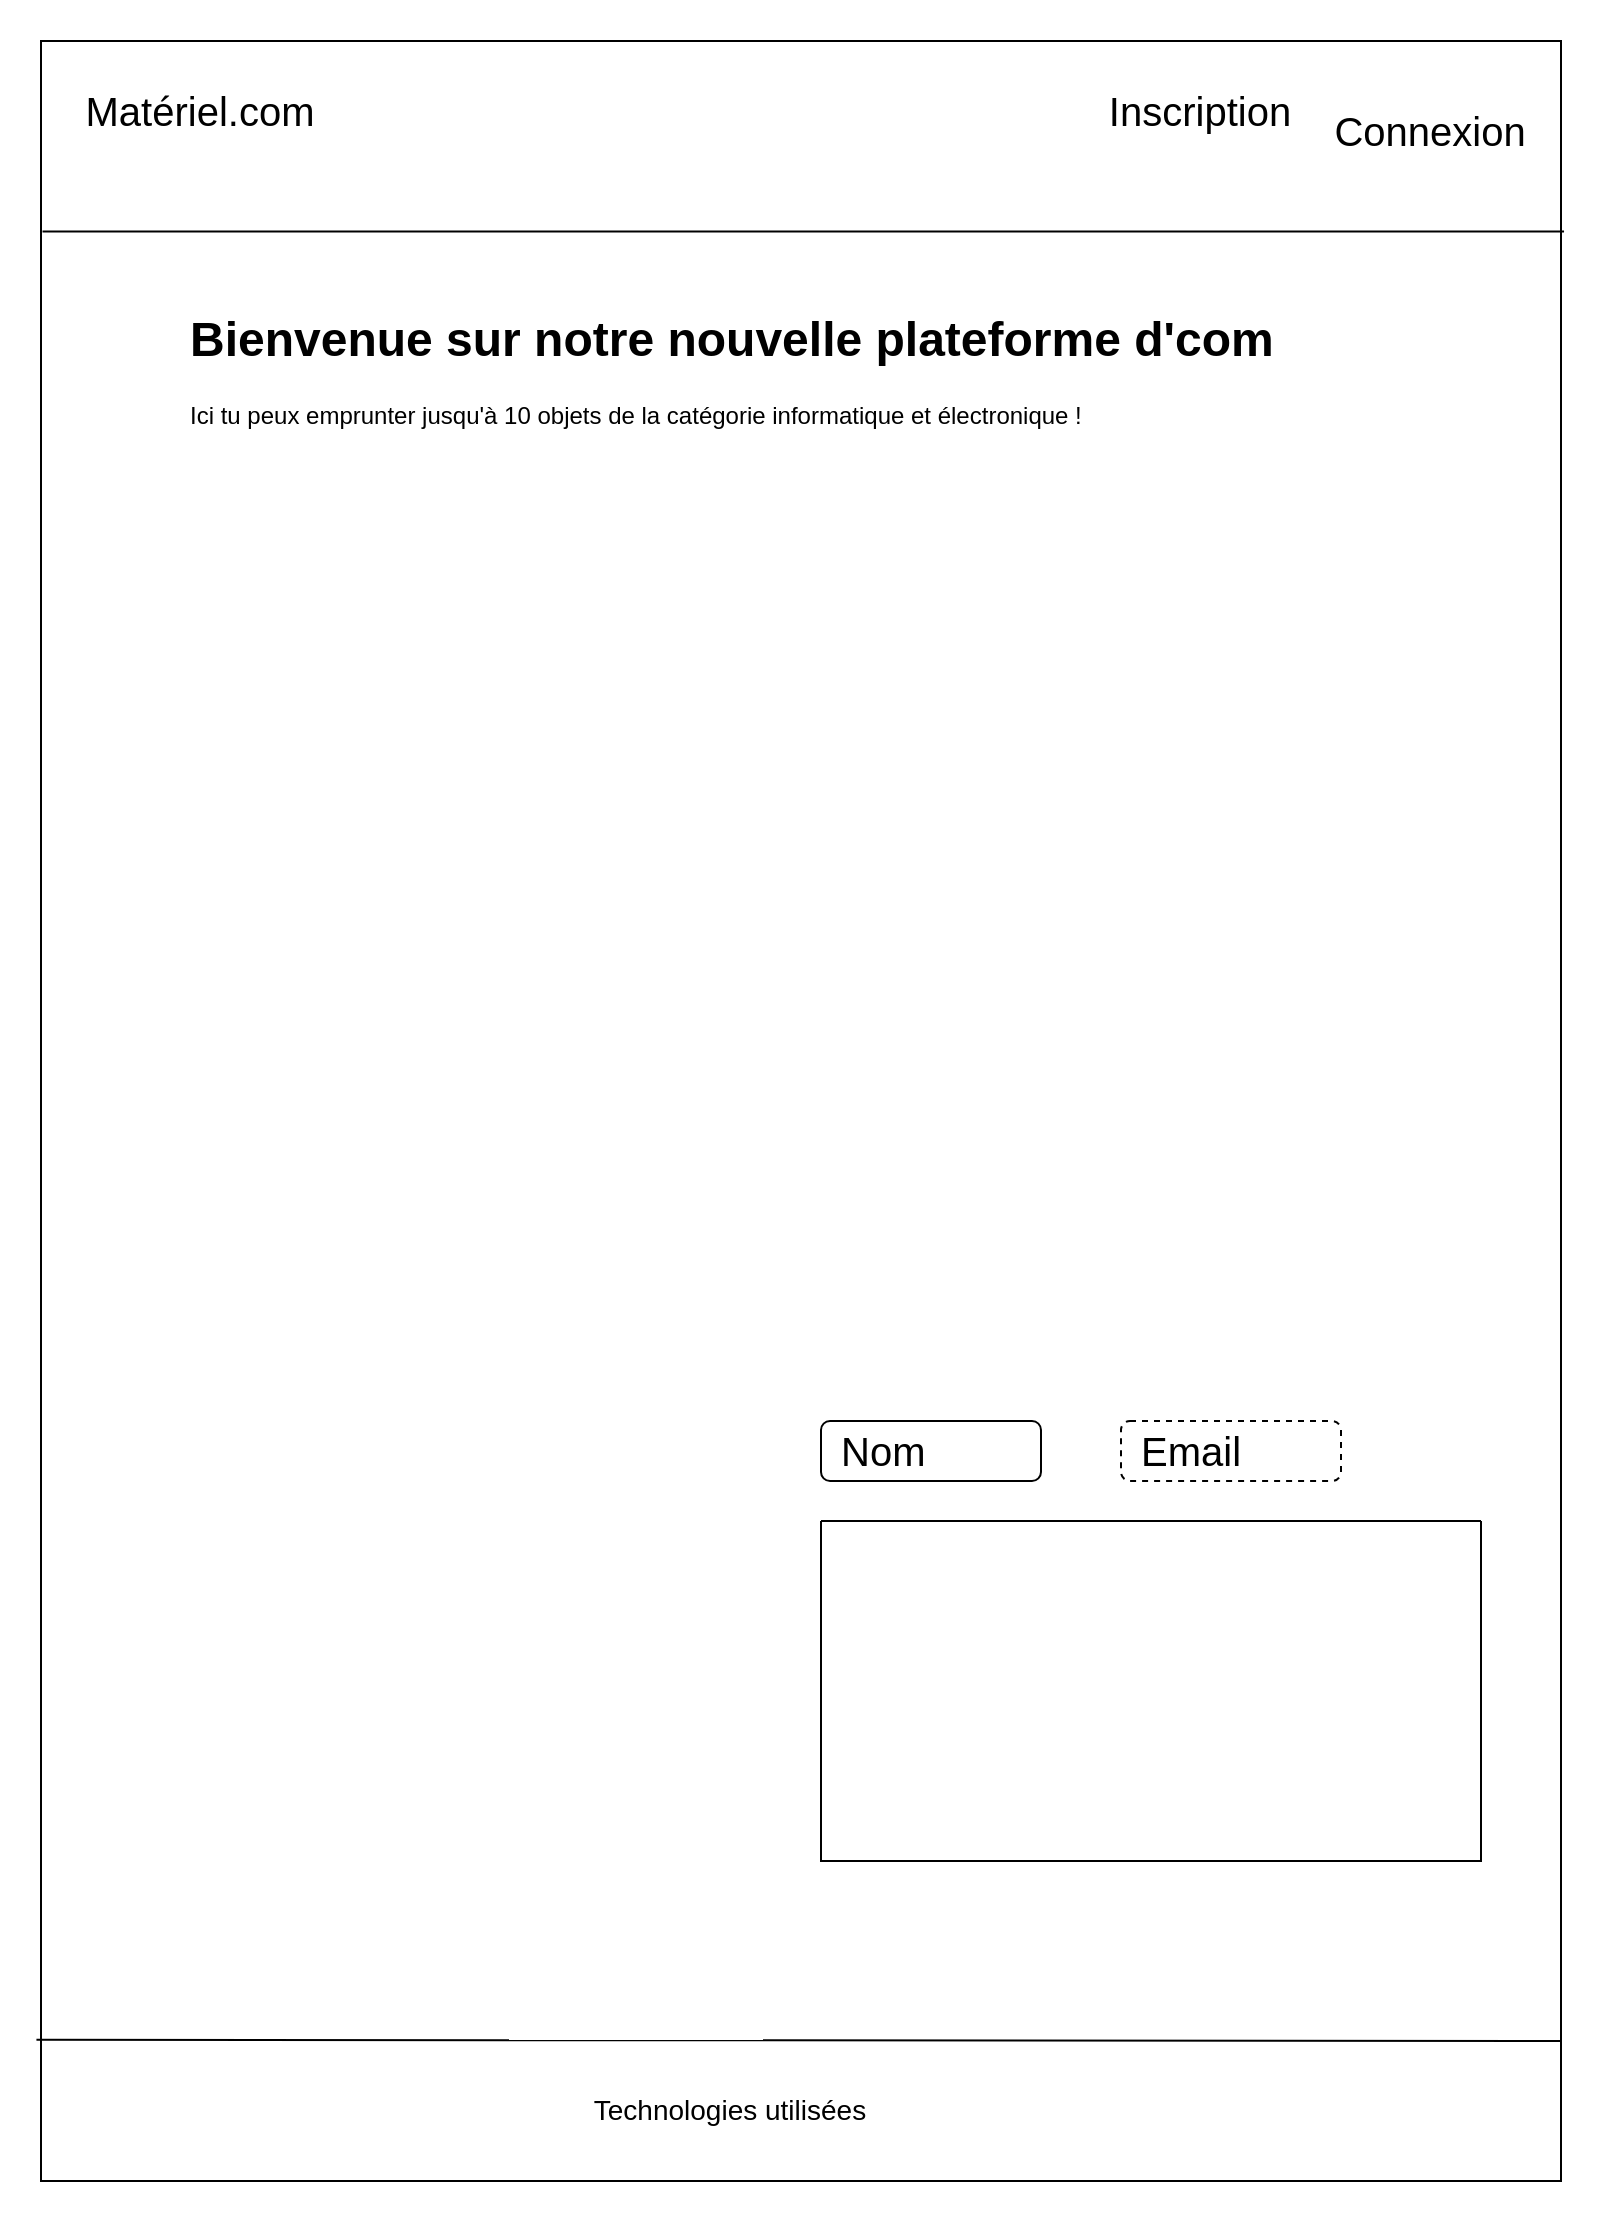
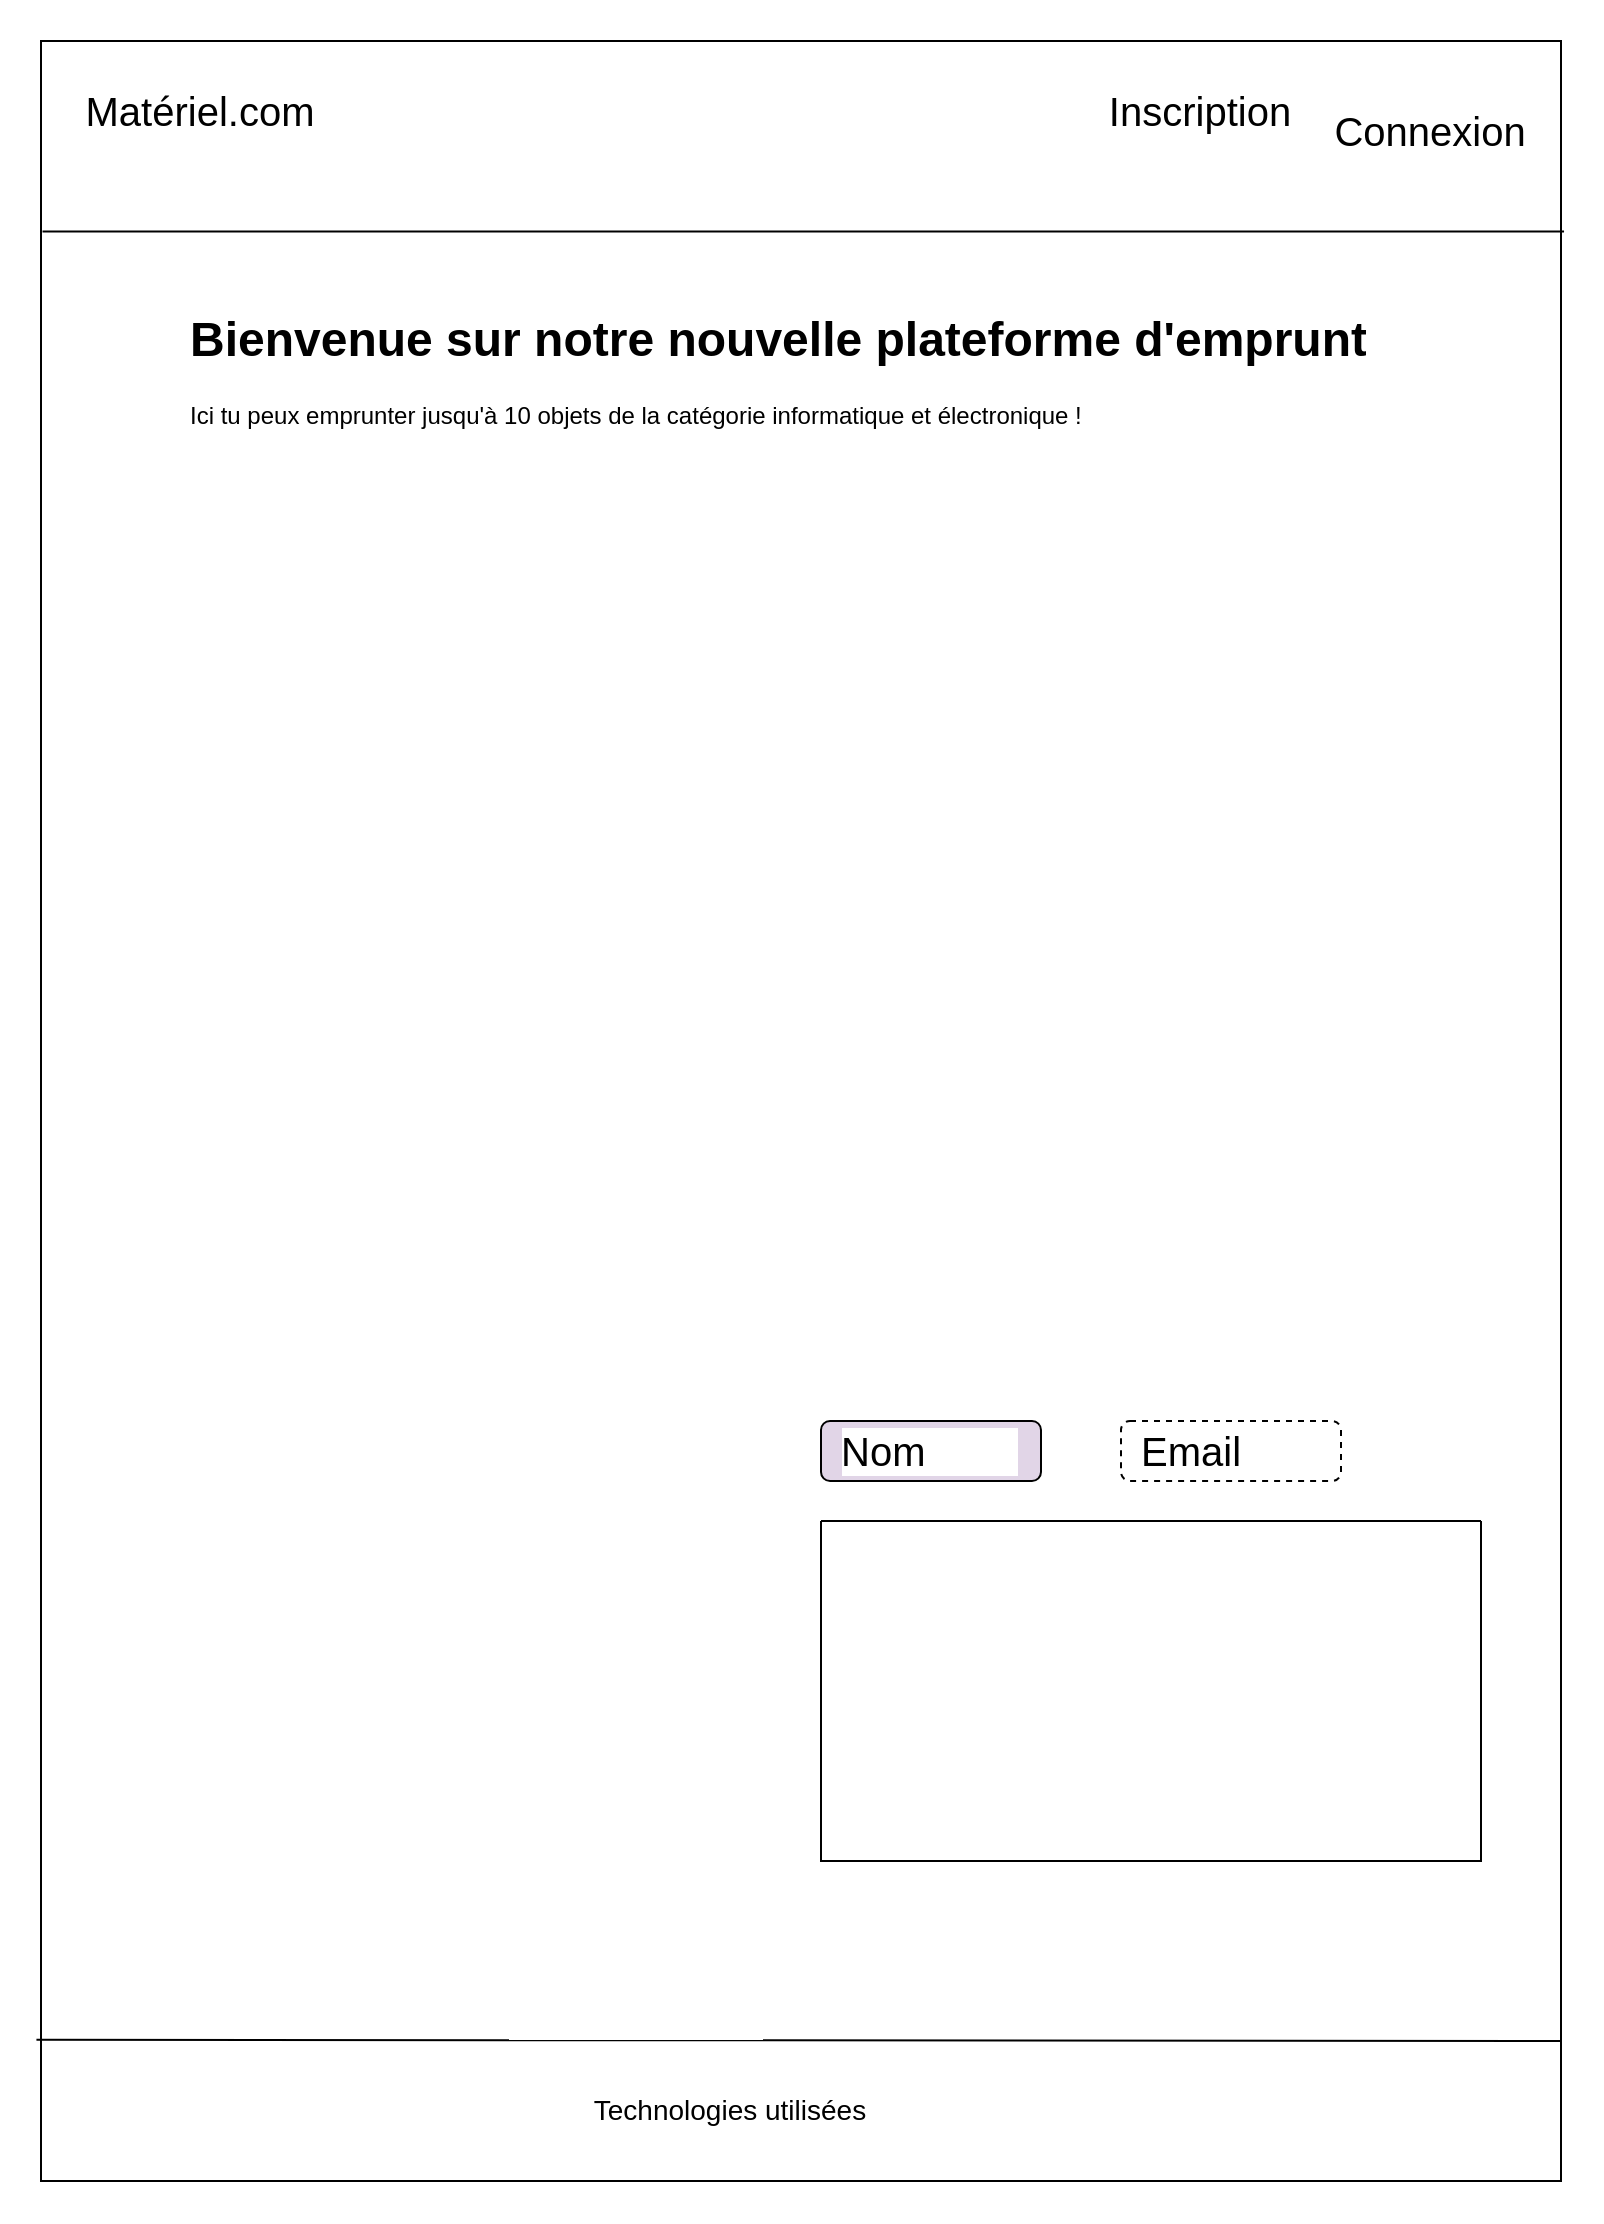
(700, 310) -> (700, 310)
(931, 1451) -> (931, 1451)
